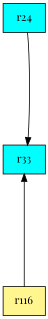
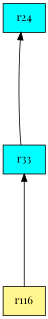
(29, 85) -> (19, 93)
